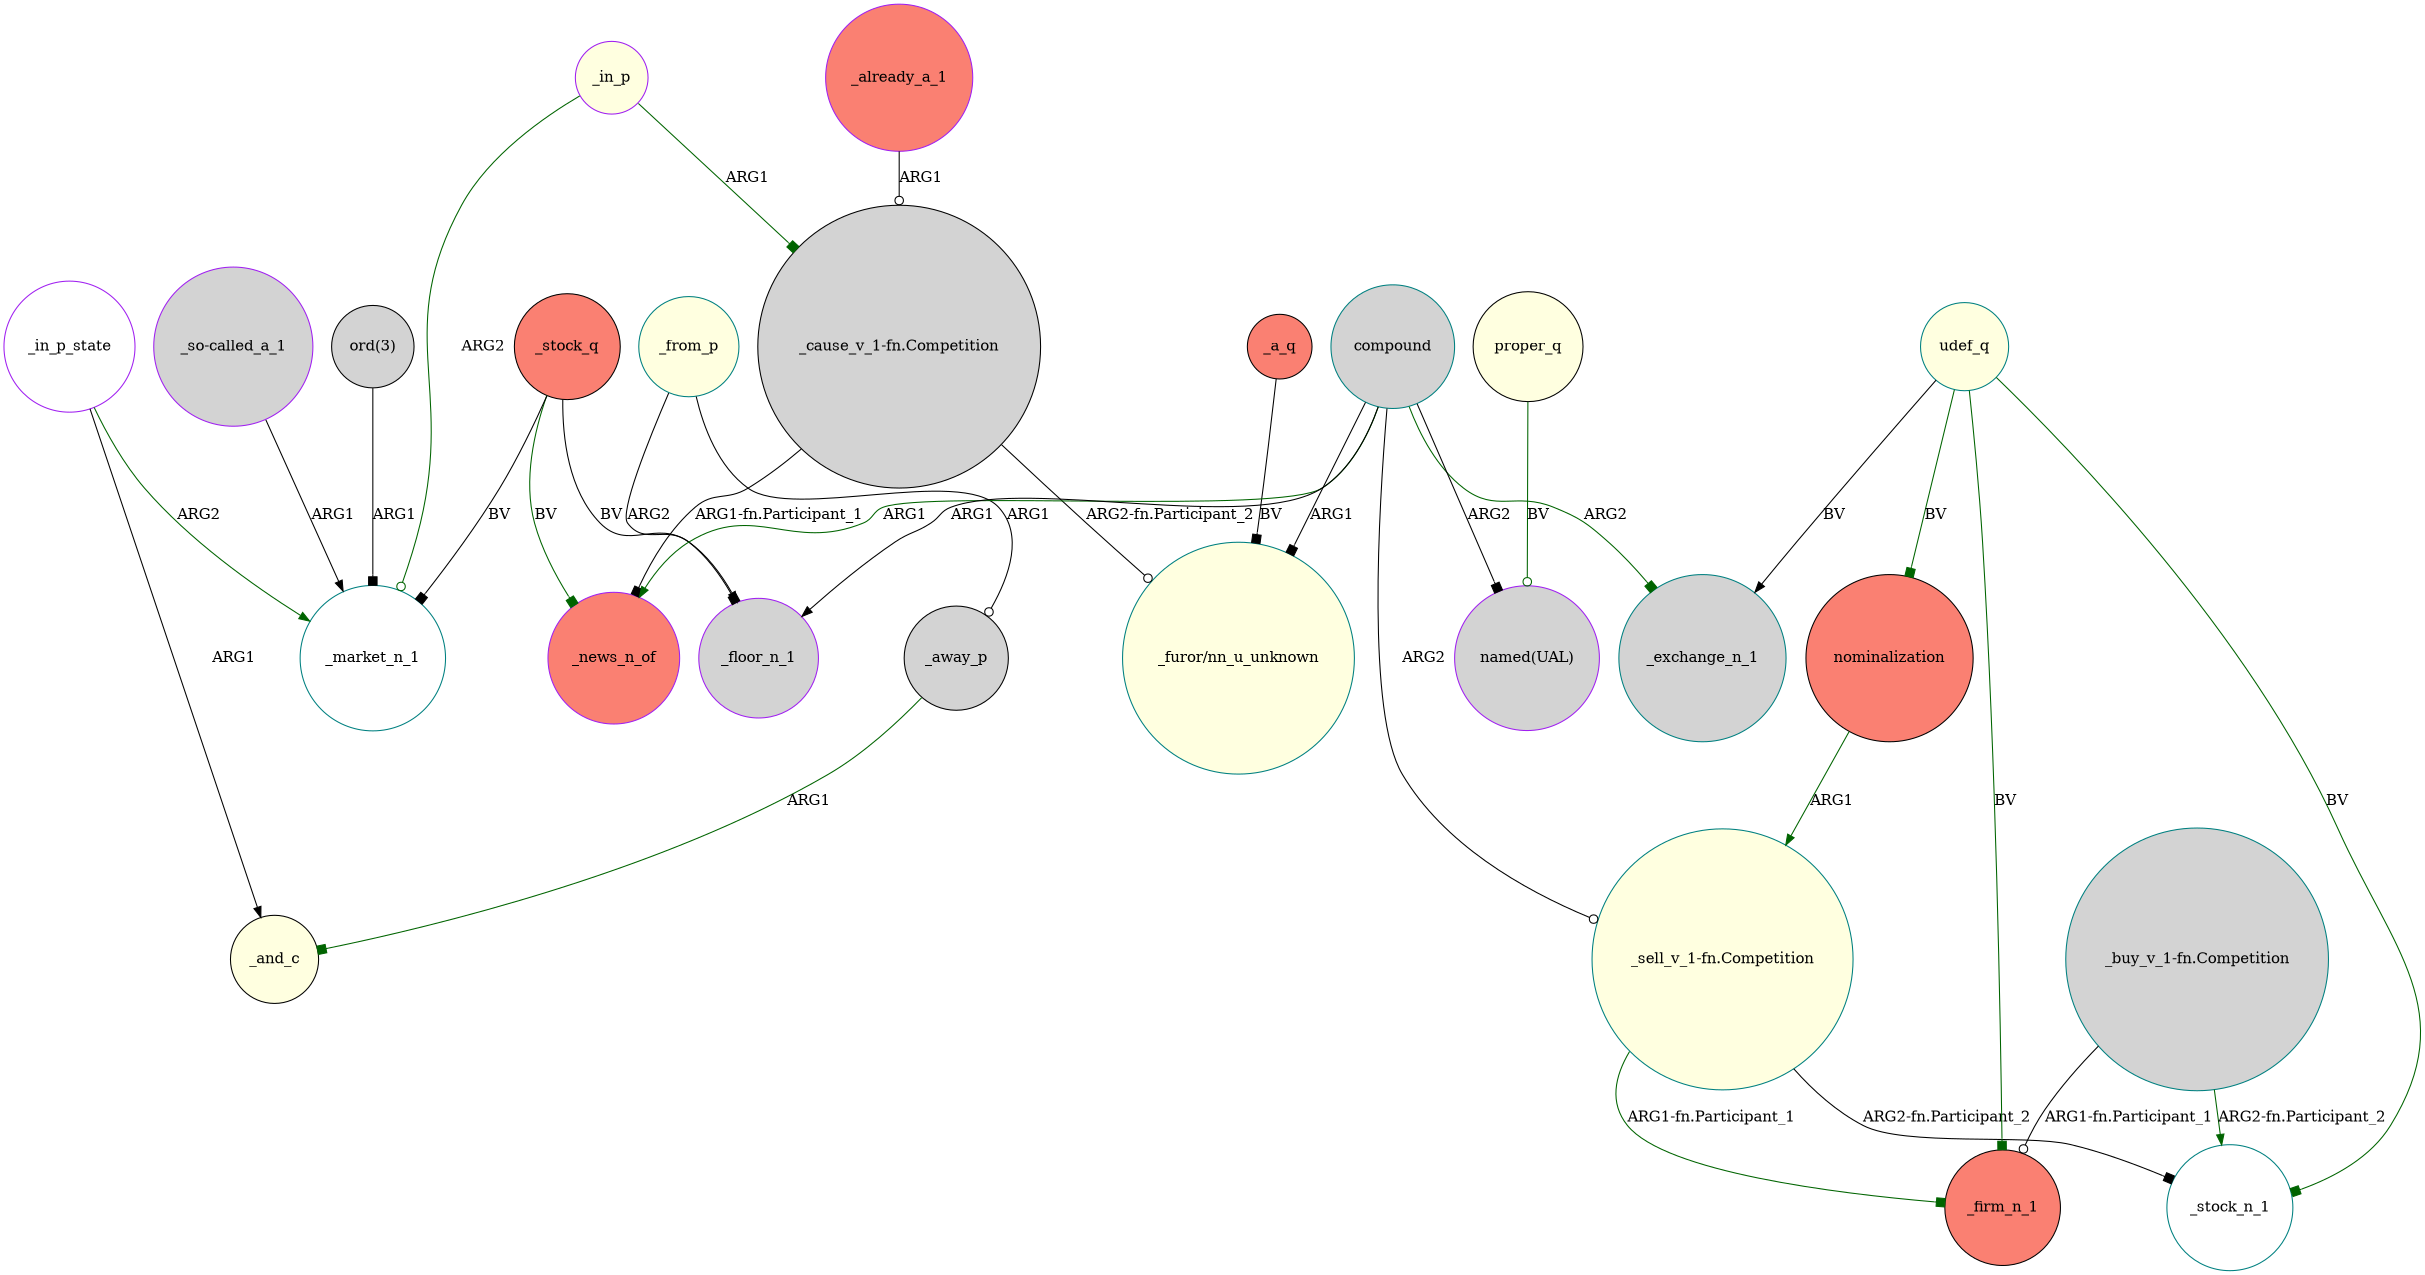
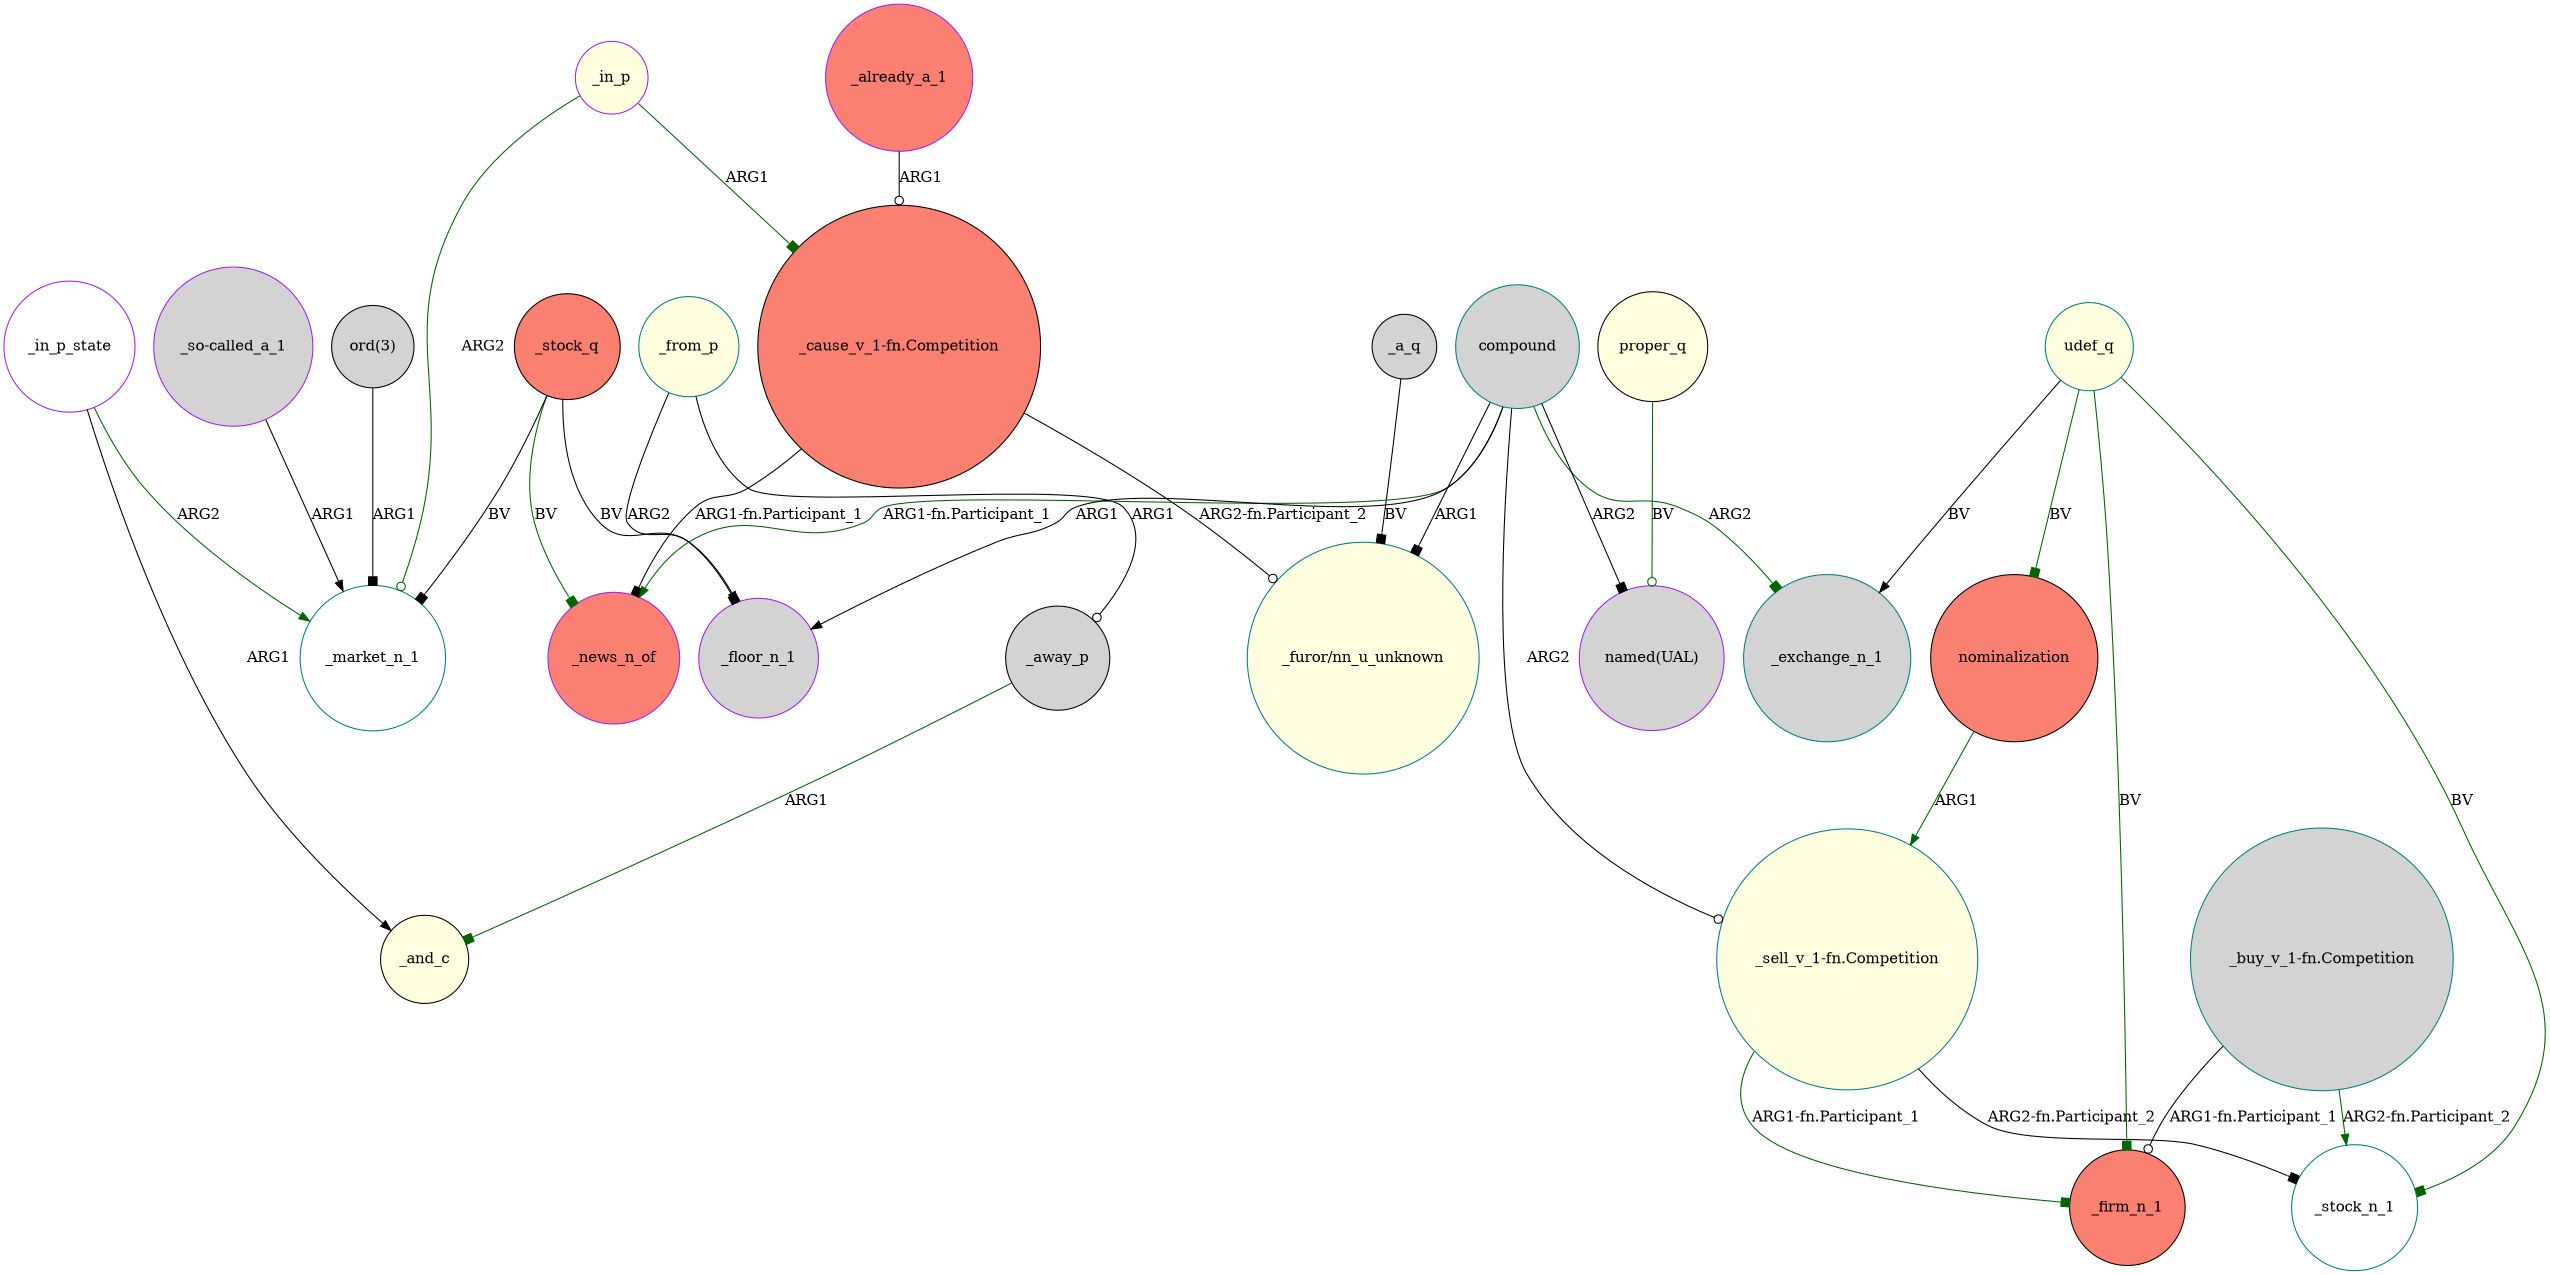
(899, 347) -> (899, 347)
(1280, 347) -> (1404, 347)
(905, 515) -> (967, 515)
